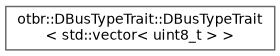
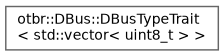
(140, 28) -> (112, 28)
